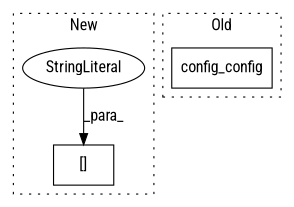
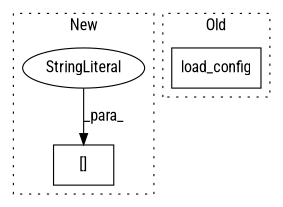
(222, 68) -> (216, 68)
